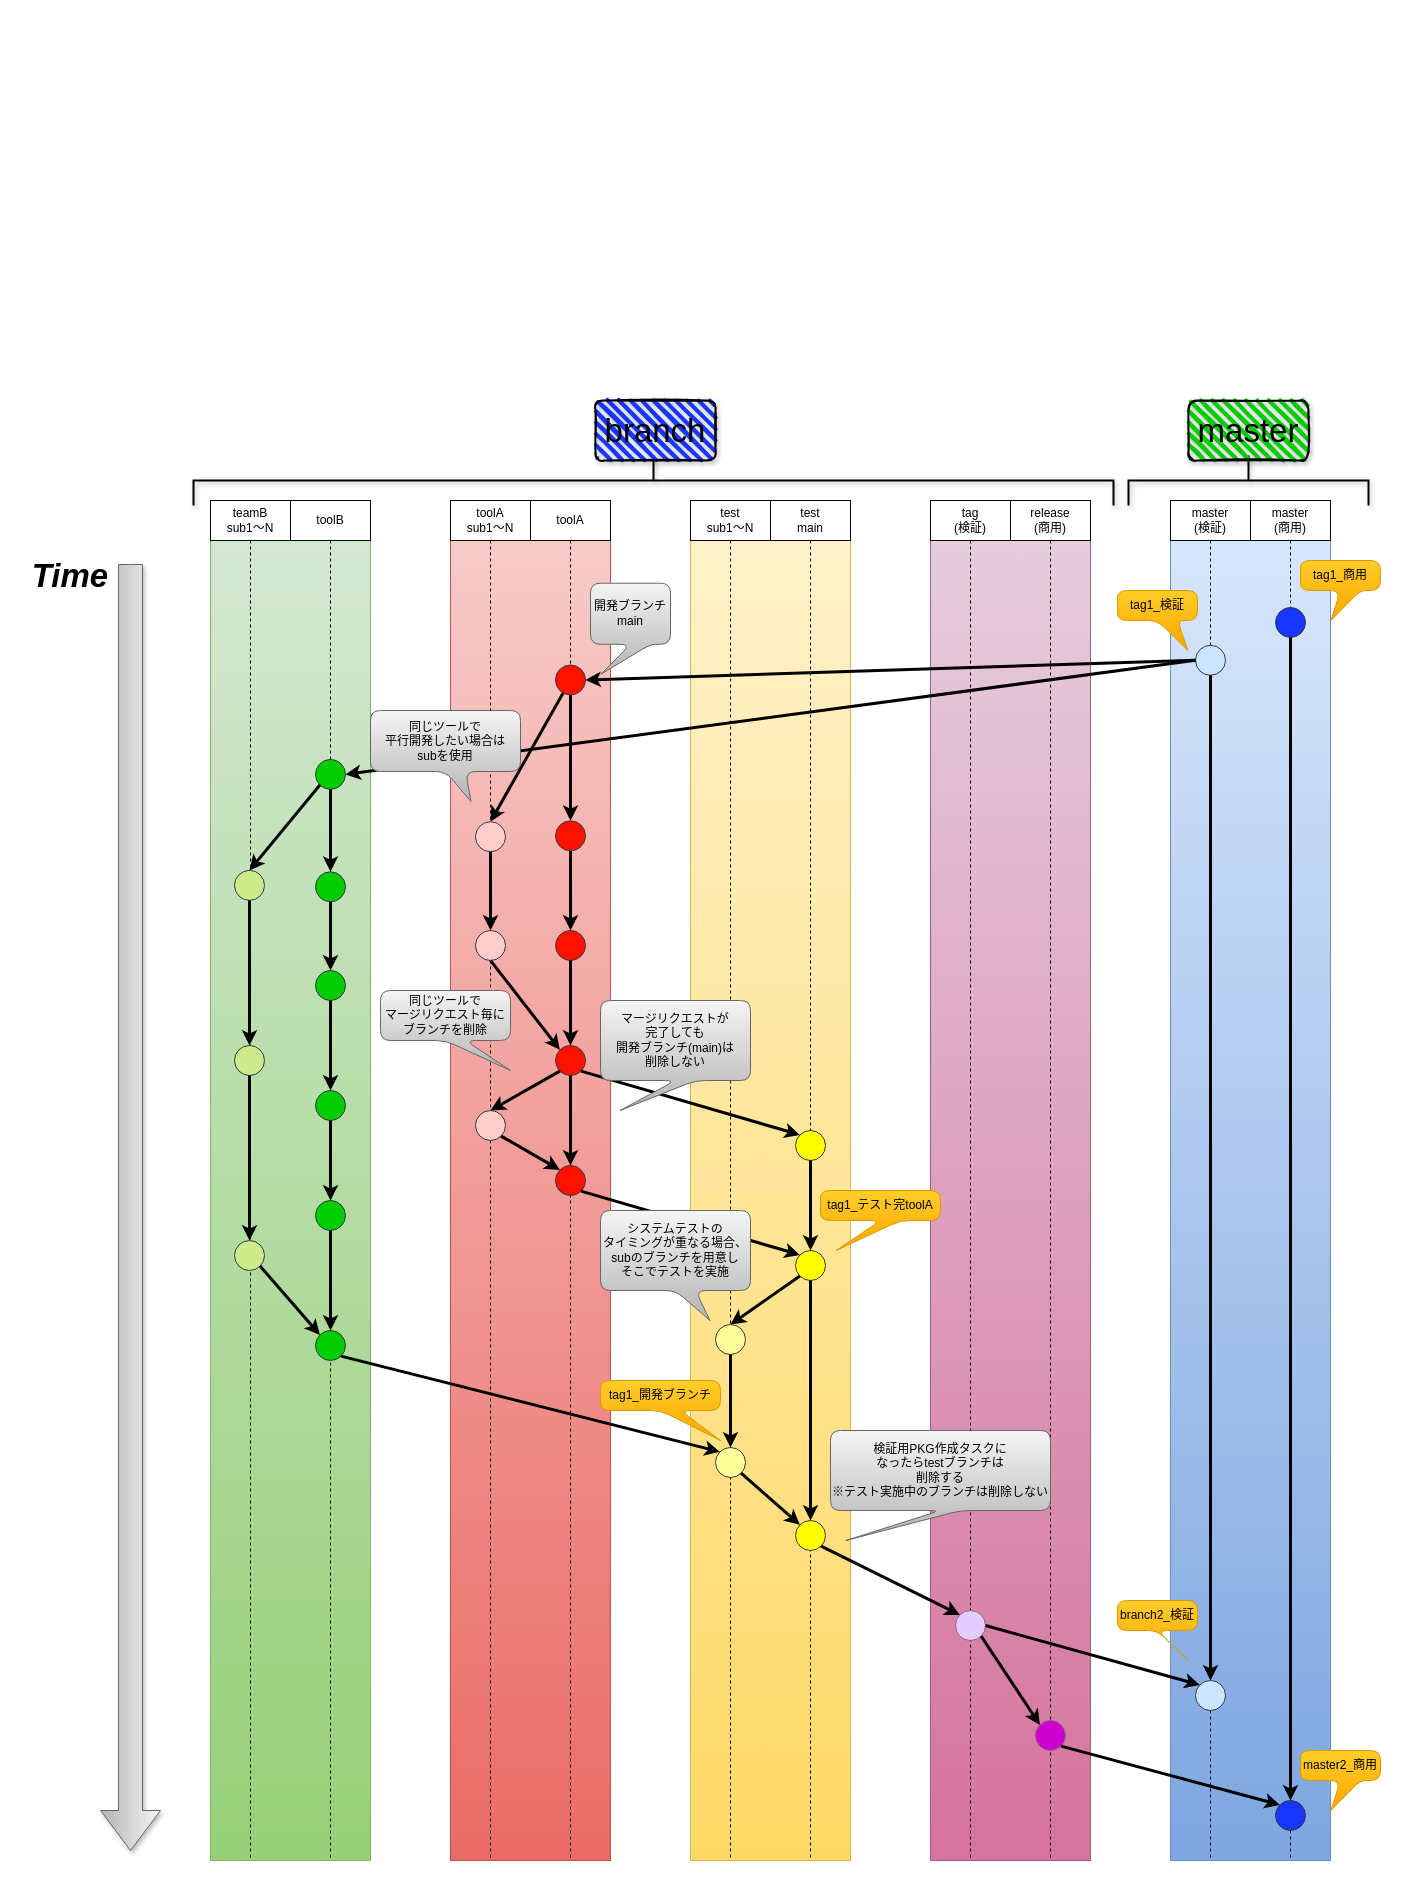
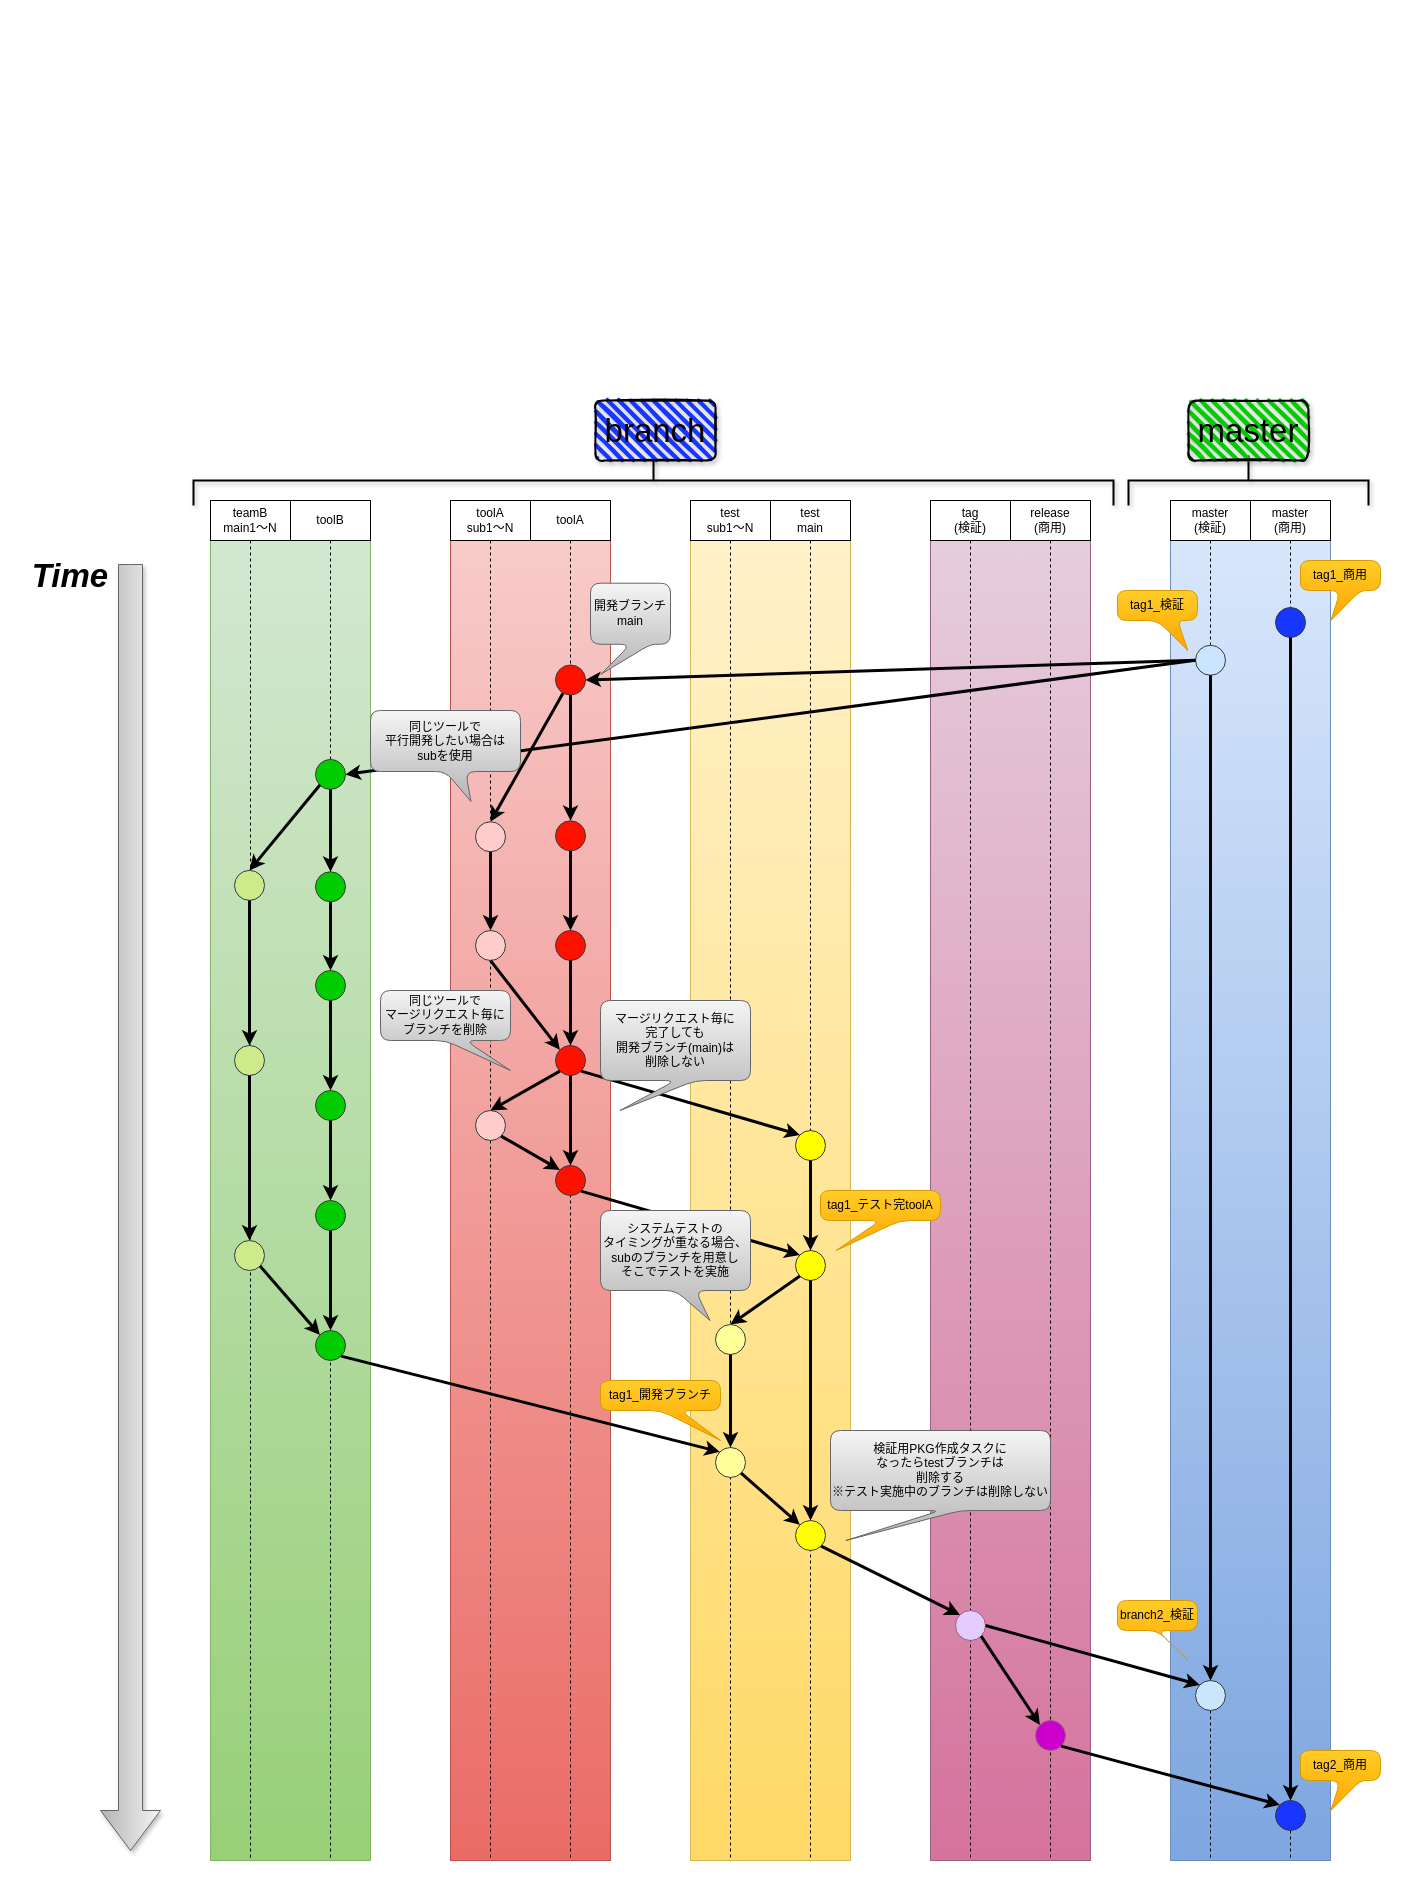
(251, 521) -> (251, 521)
(676, 1041) -> (676, 1041)
(1341, 1766) -> (1341, 1766)
